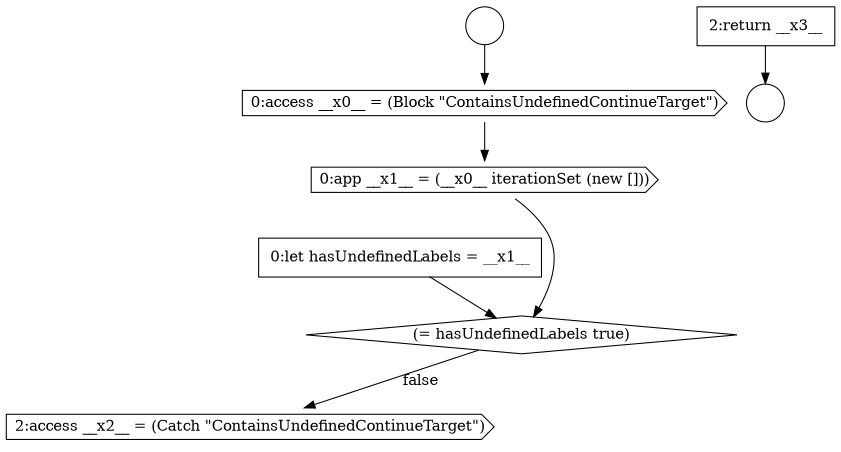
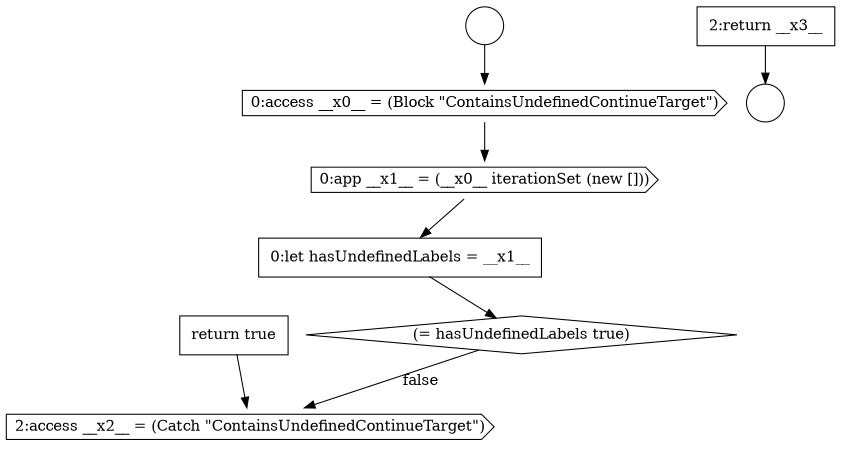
(553, 247) -> (446, 215)
none -> (233, 335)
